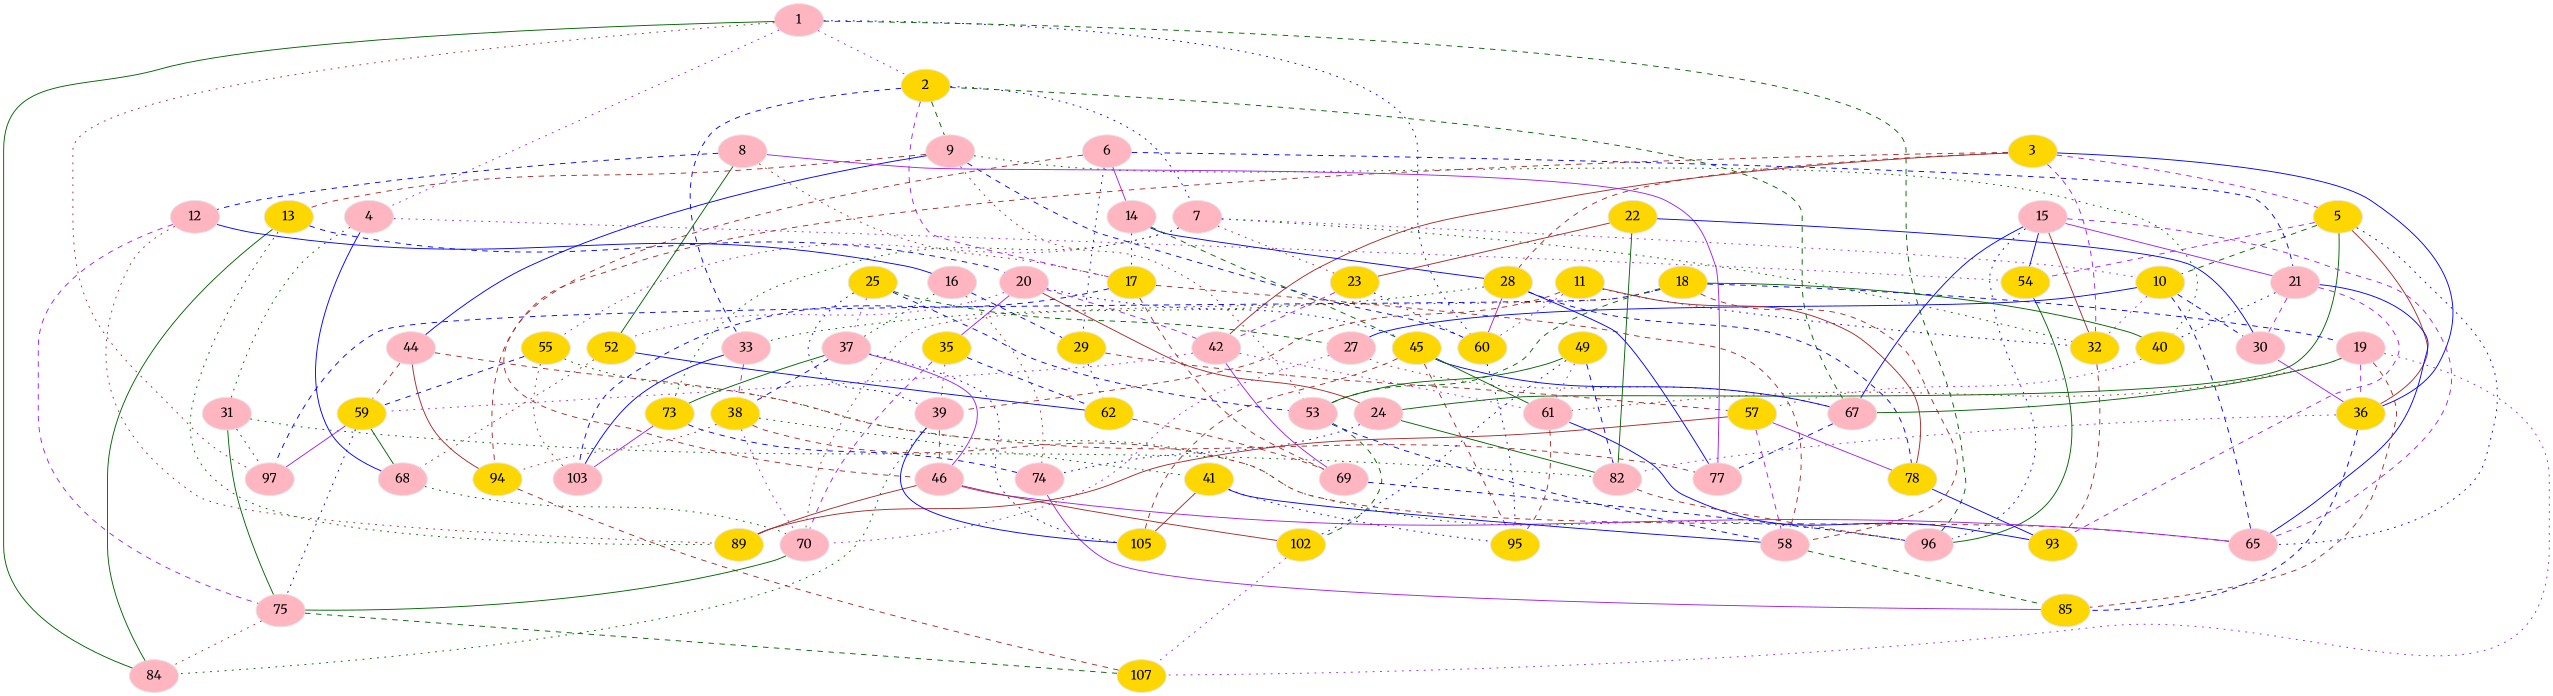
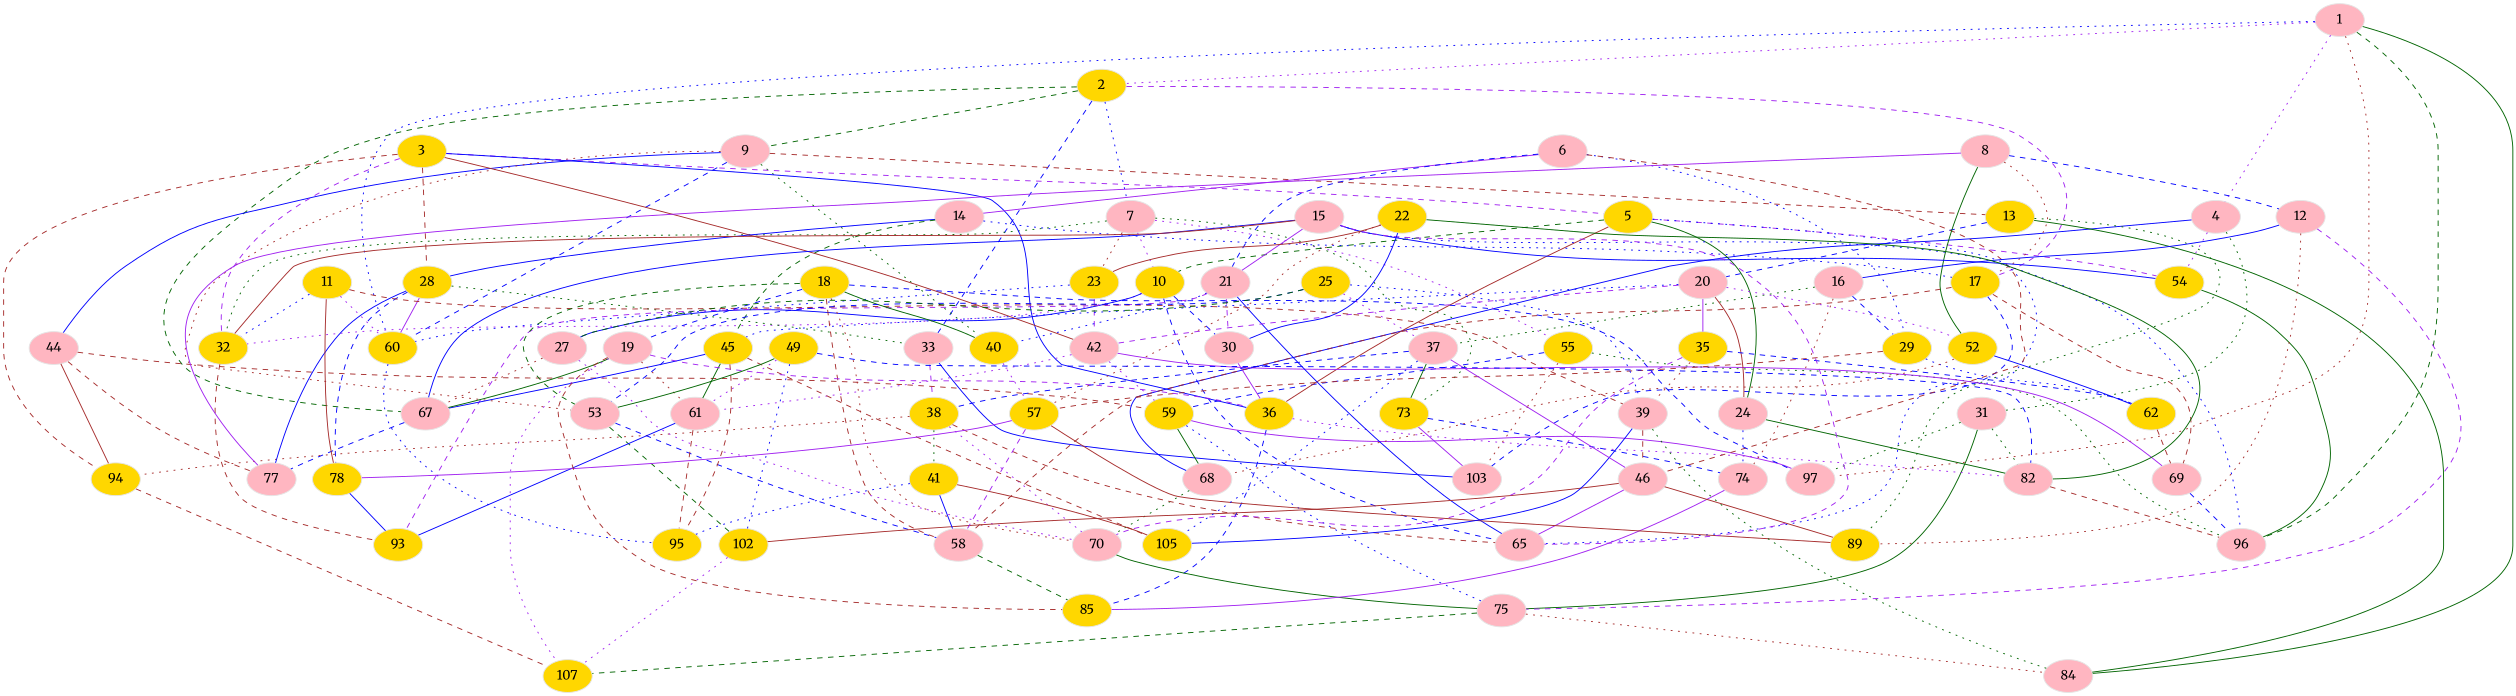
none -> (1221, 319)
